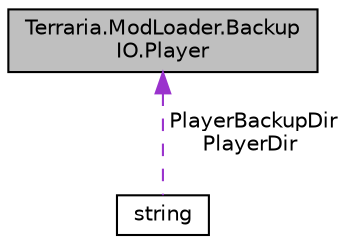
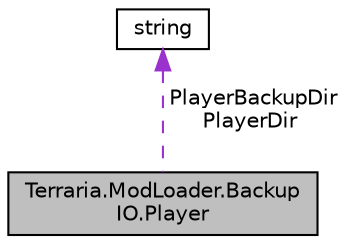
(163, 144) -> (163, 121)
